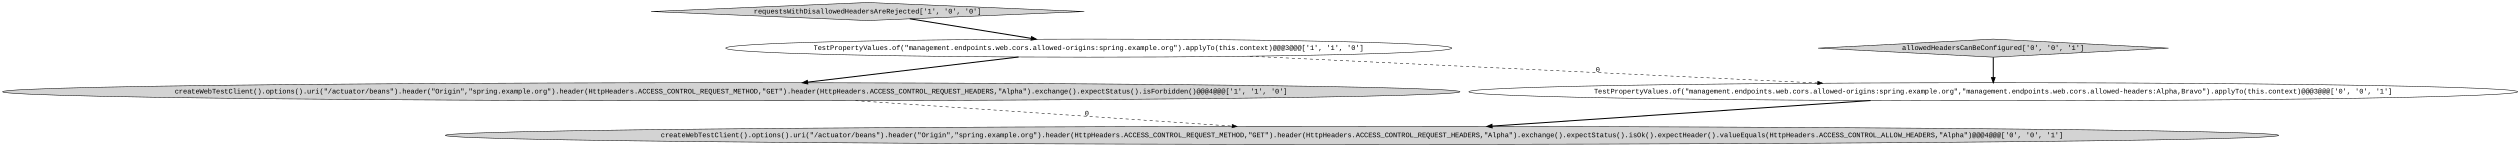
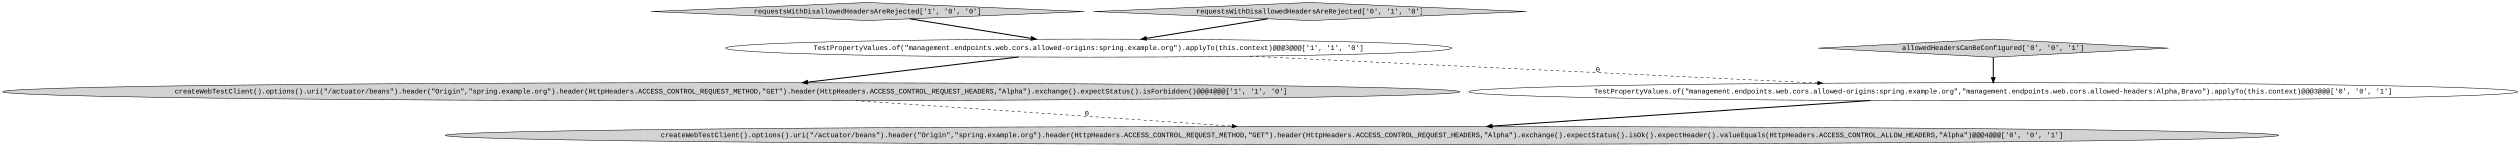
none -> (1310, 12)
